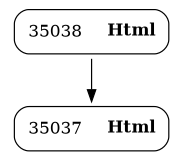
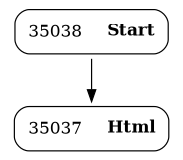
(132, 31) -> (131, 31)
